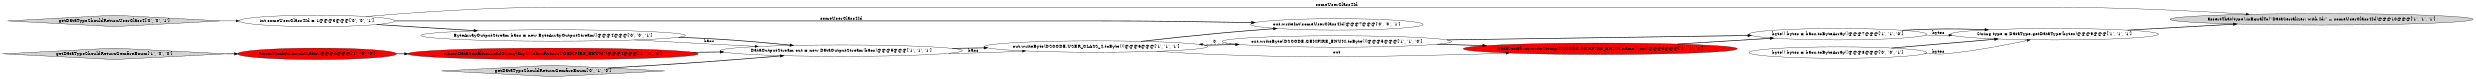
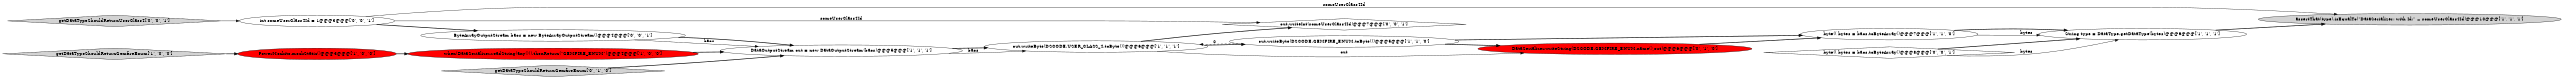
(823, 21) -> (826, 21)
(1337, 24) -> (1344, 24)
(1838, 53) -> (1889, 53)
